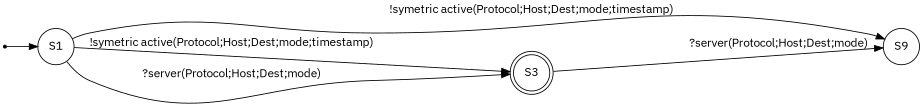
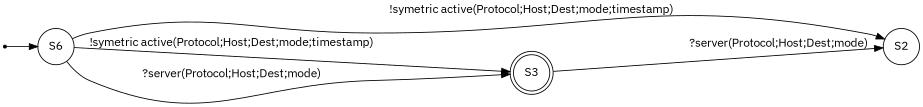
(56, 47) -> (56, 47)
(901, 47) -> (901, 47)
